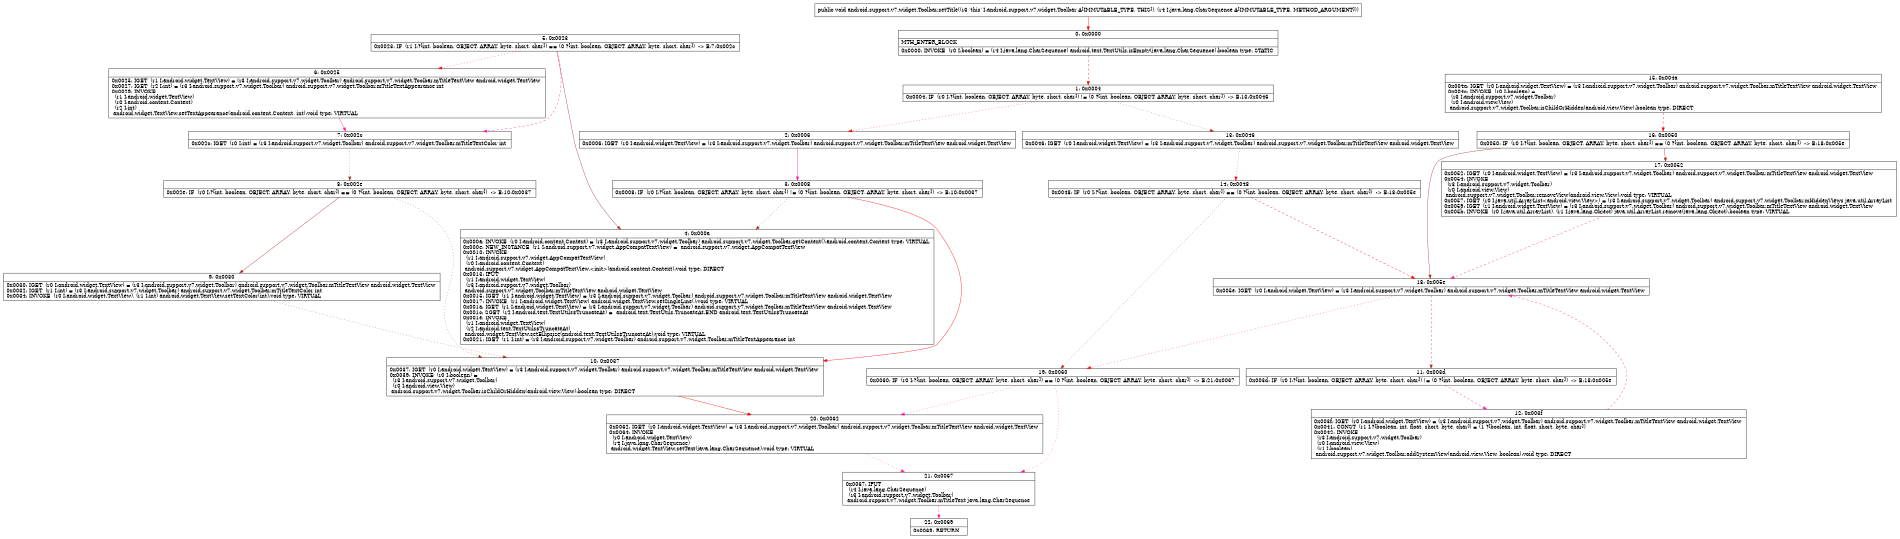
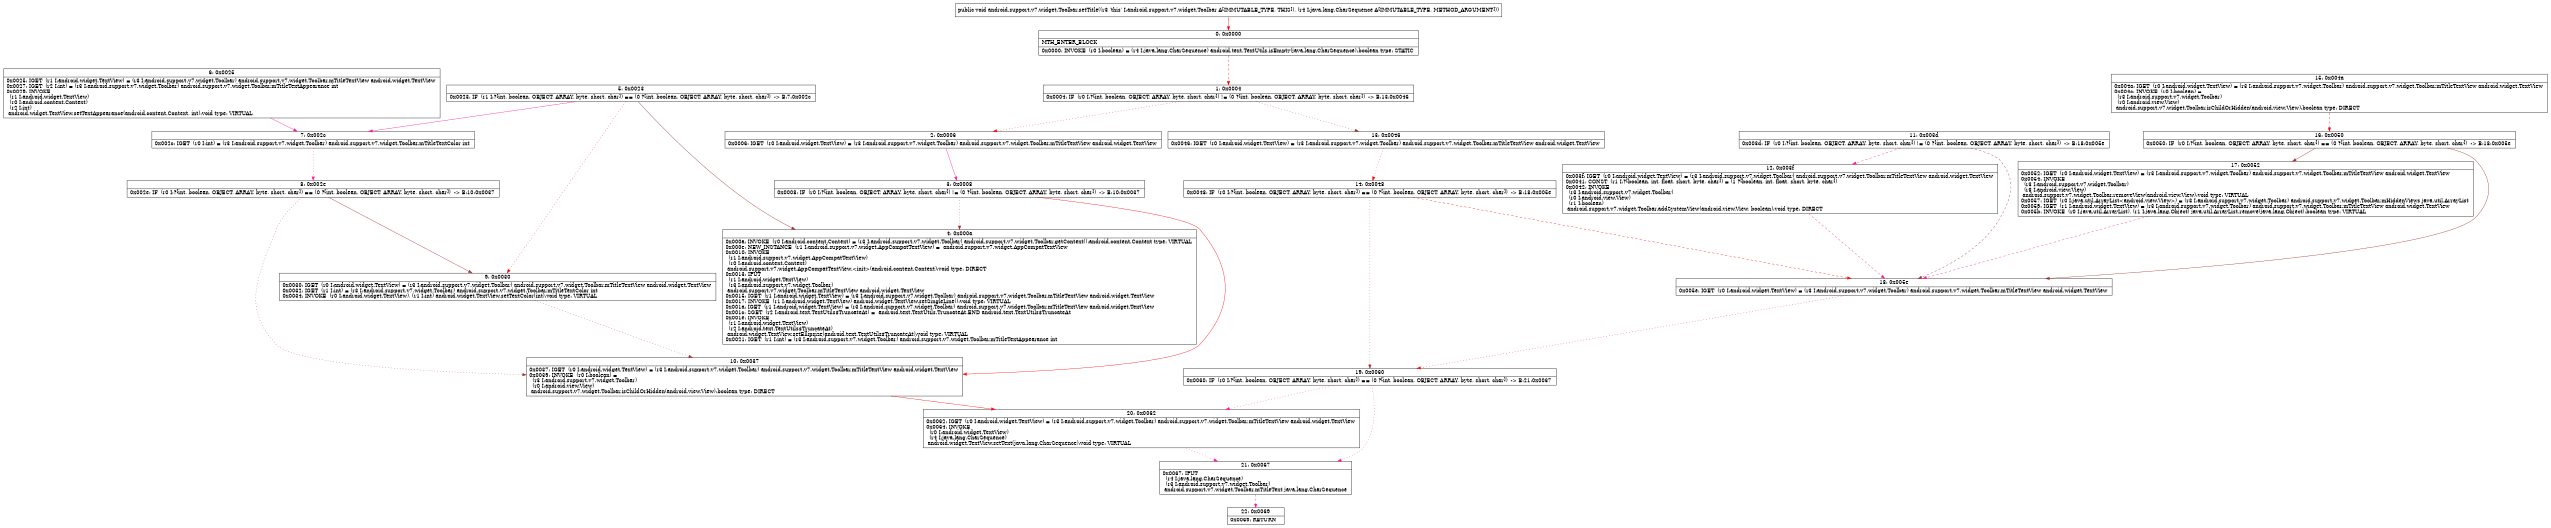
(480, 60) -> (567, 186)
(551, 115) -> (474, 116)
(350, 162) -> (313, 162)
(1477, 190) -> (2054, 190)
(1431, 330) -> (1999, 220)
